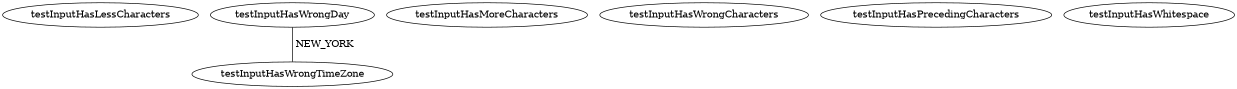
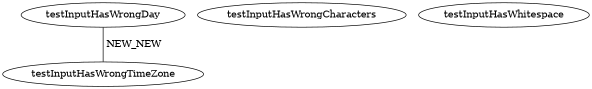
(100, 15) -> none
(487, 15) -> none
(936, 15) -> none
(323, 45) -> (132, 45)
